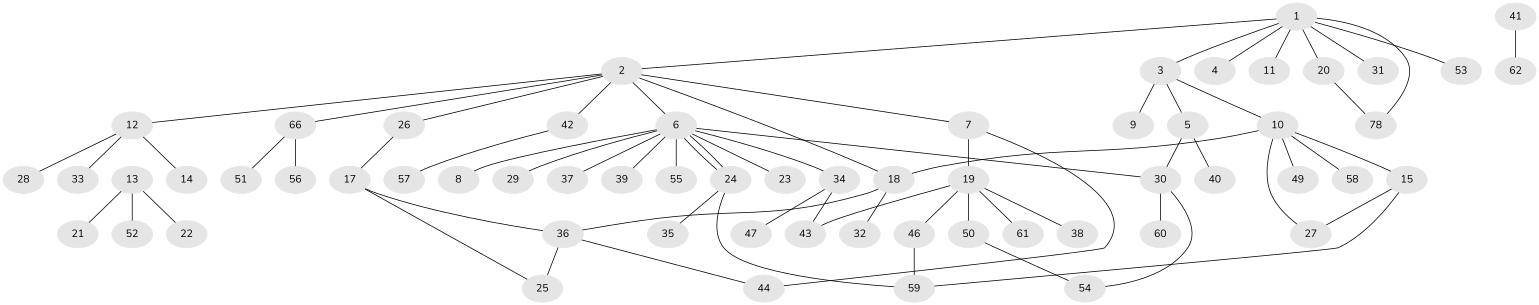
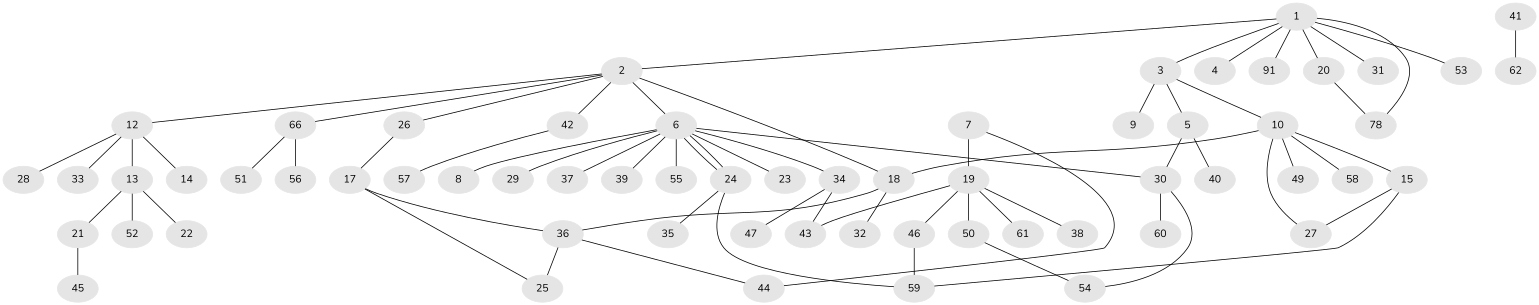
(1269, 71) -> (1269, 71)
(795, 98) -> none
none -> (132, 153)
none -> (78, 289)
